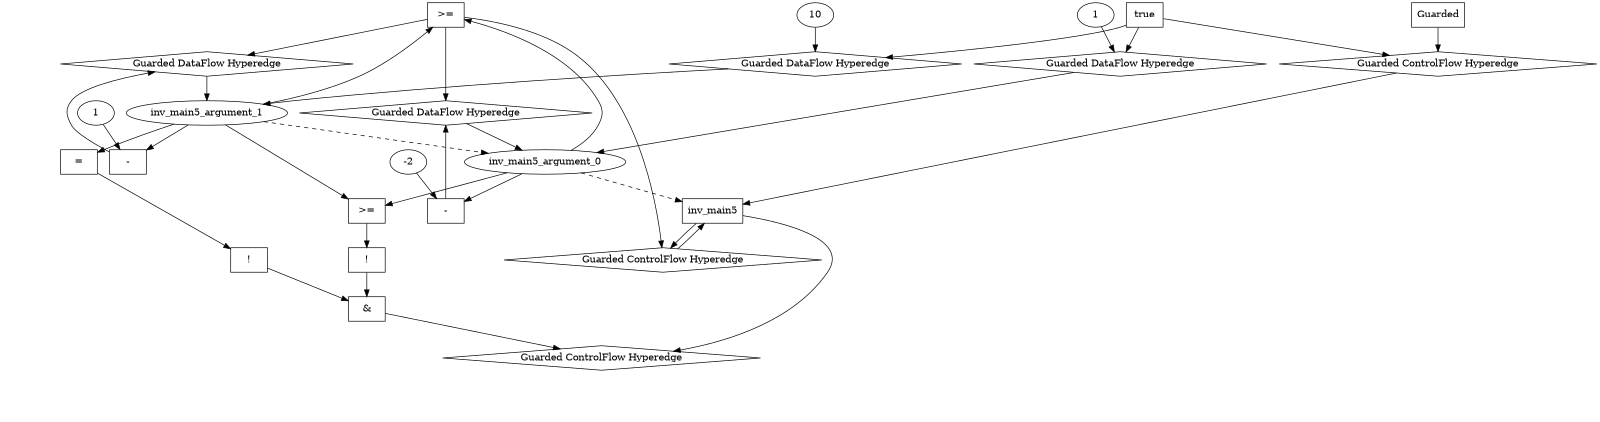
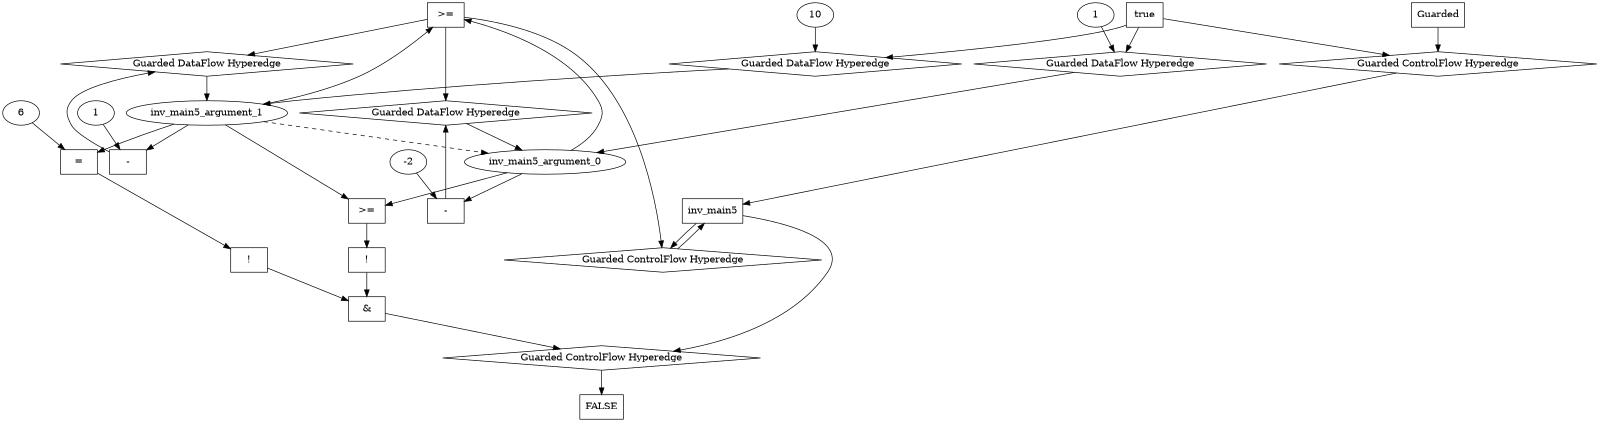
none -> (21, 113)
(628, 186) -> none
none -> (602, 407)
